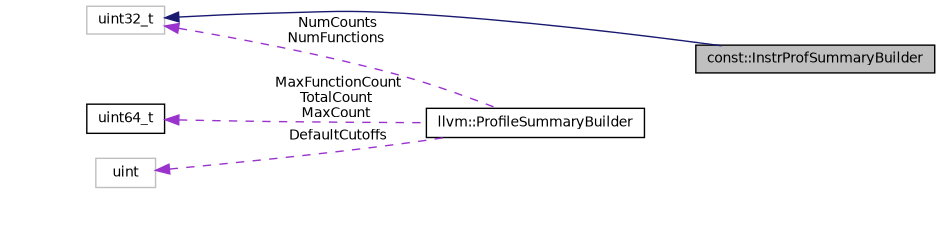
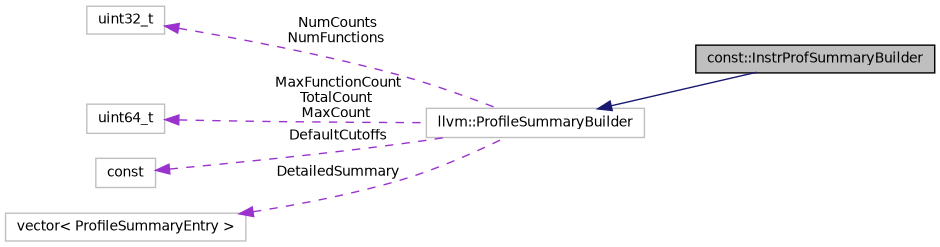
(451, 16) -> (684, 89)
(126, 119) -> (126, 119)
(535, 123) -> (535, 123)
(126, 173) -> (126, 173)
none -> (126, 227)
